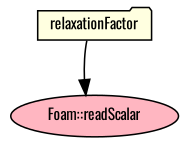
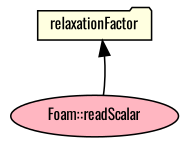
(85, 60) -> (105, 76)
